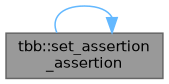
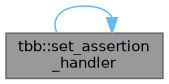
(84, 56) -> (84, 56)
